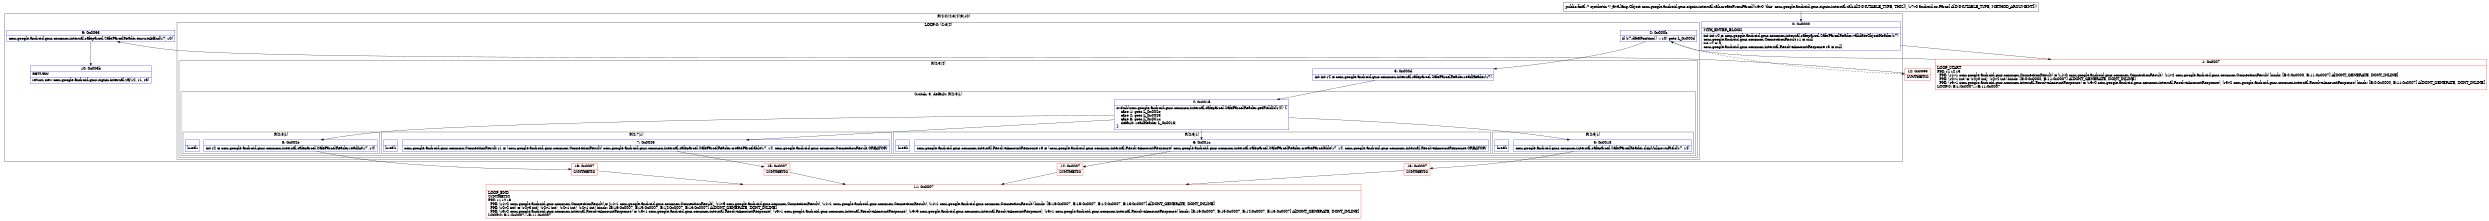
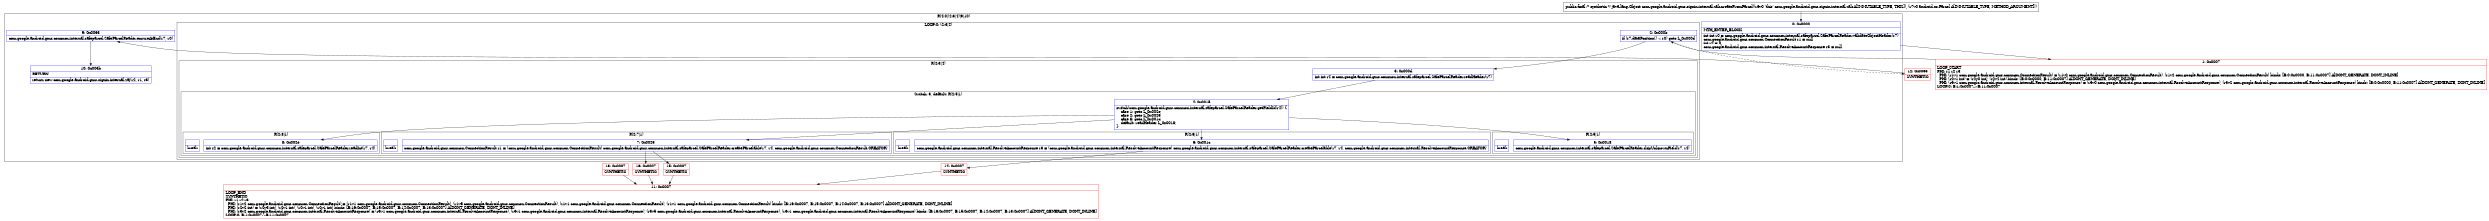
(1497, 163) -> none
(442, 166) -> (646, 156)
